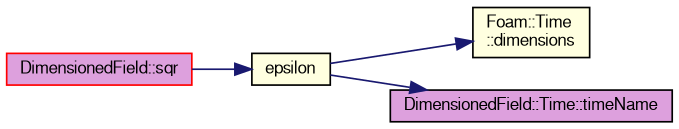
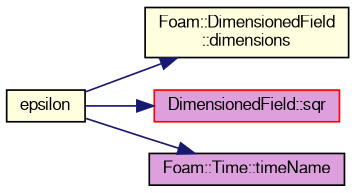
(531, 33) -> (247, 33)
(213, 69) -> (111, 106)
(531, 106) -> (247, 169)
